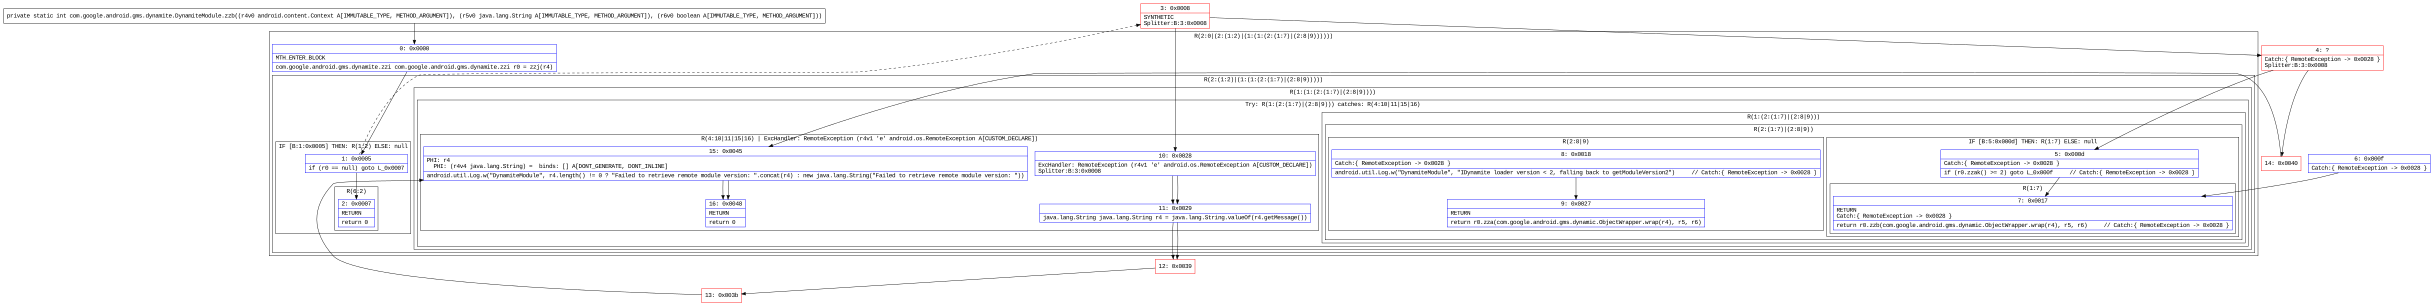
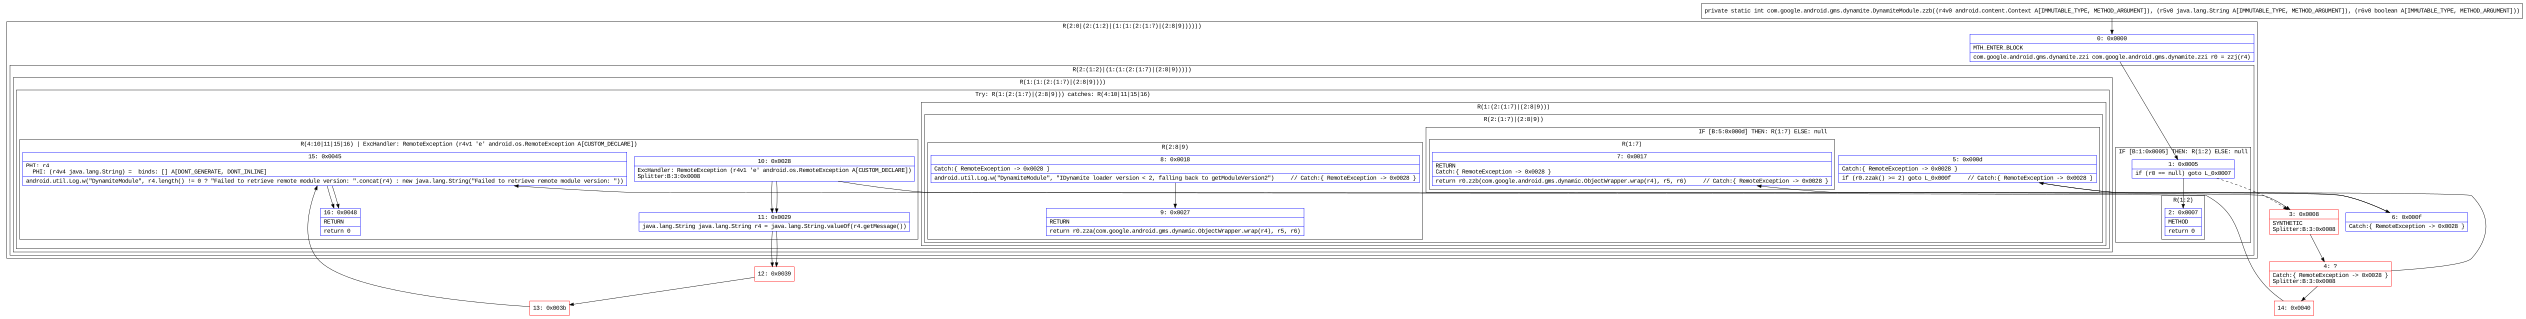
(1175, 85) -> (1564, 193)
(2053, 186) -> (2214, 193)
(356, 191) -> (2183, 200)
(351, 213) -> (2178, 222)
